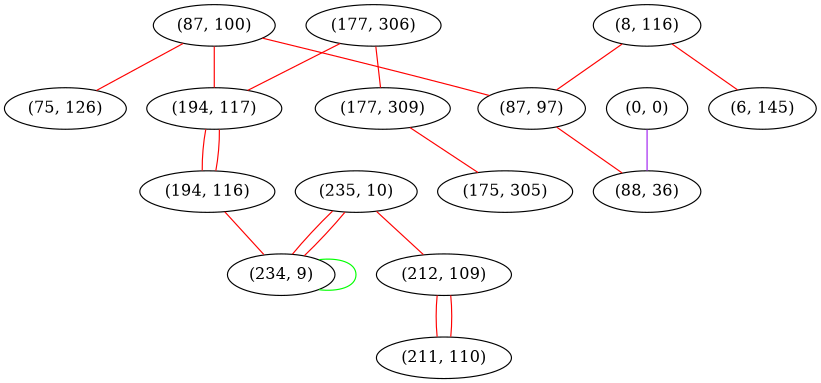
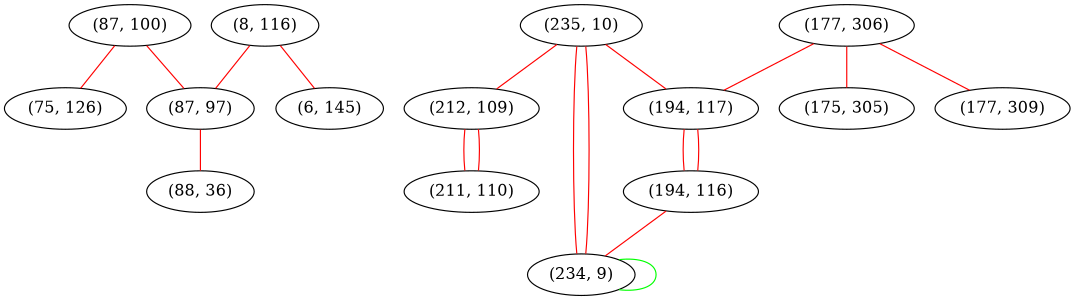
(214, 67) -> (636, 67)
(647, 108) -> none
(444, 150) -> (847, 67)
